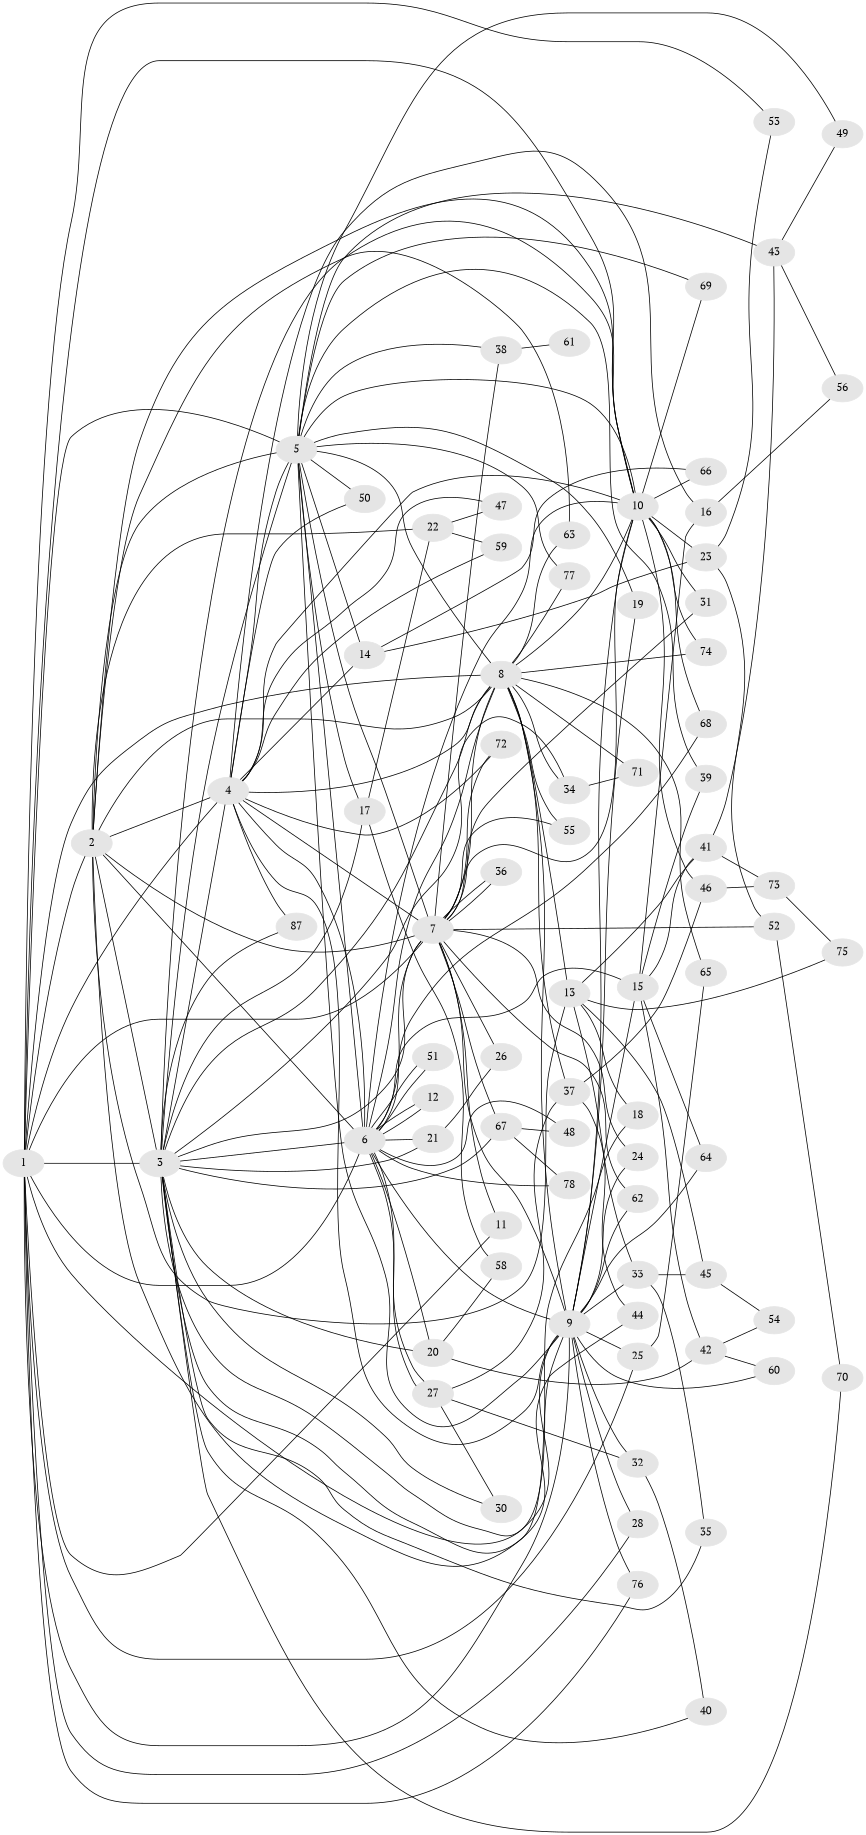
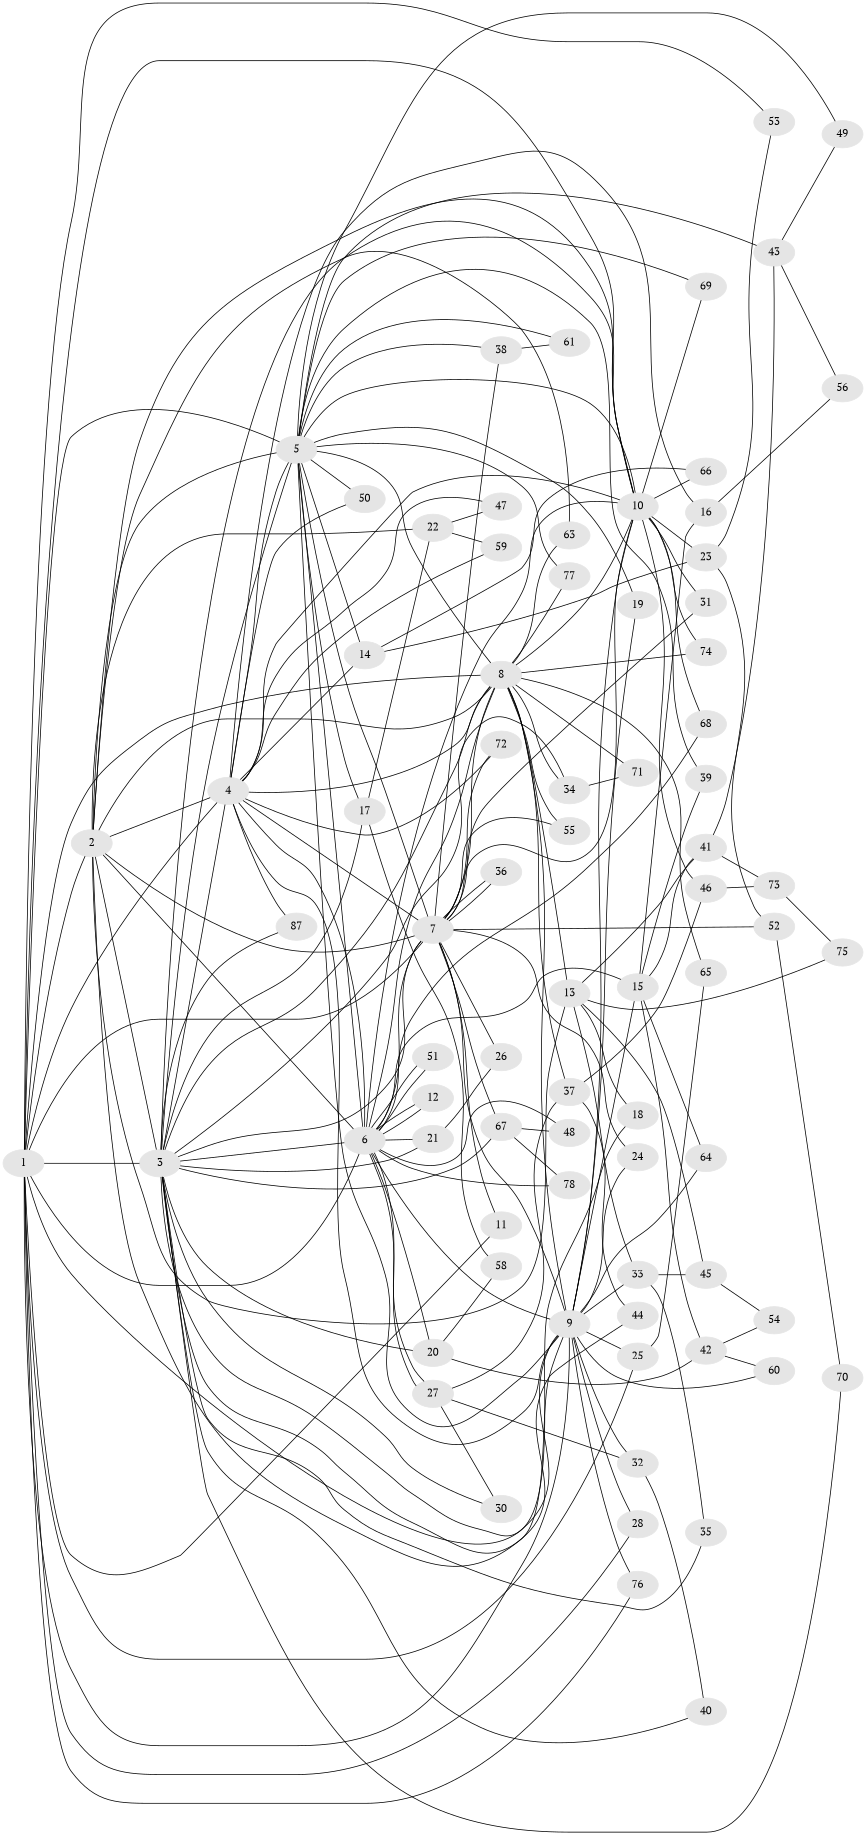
none -> (396, 325)
(638, 1199) -> none
